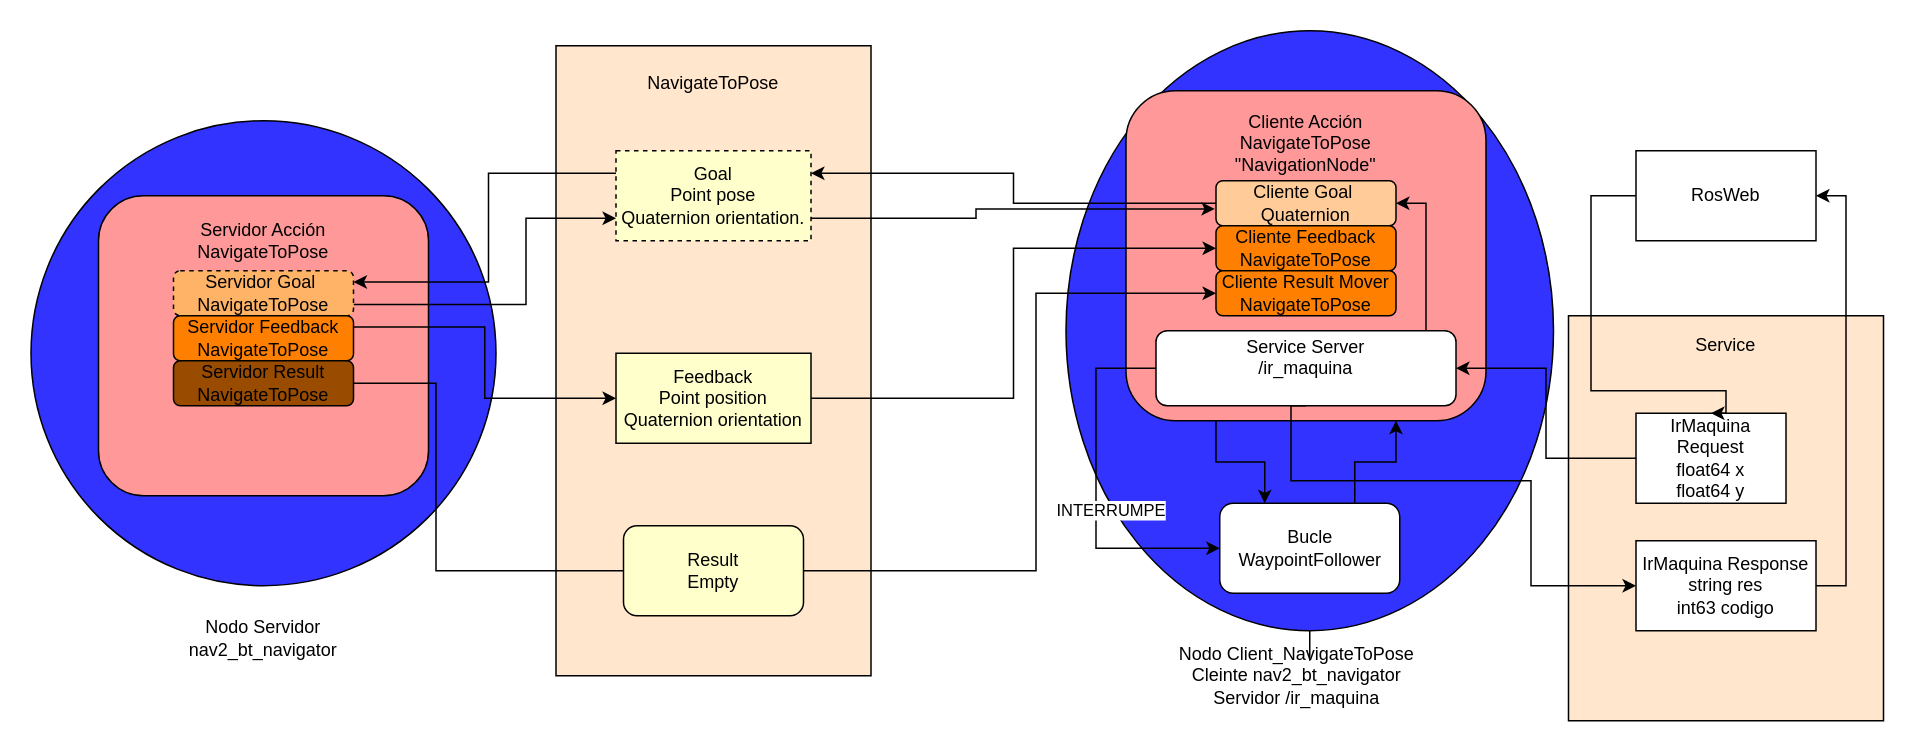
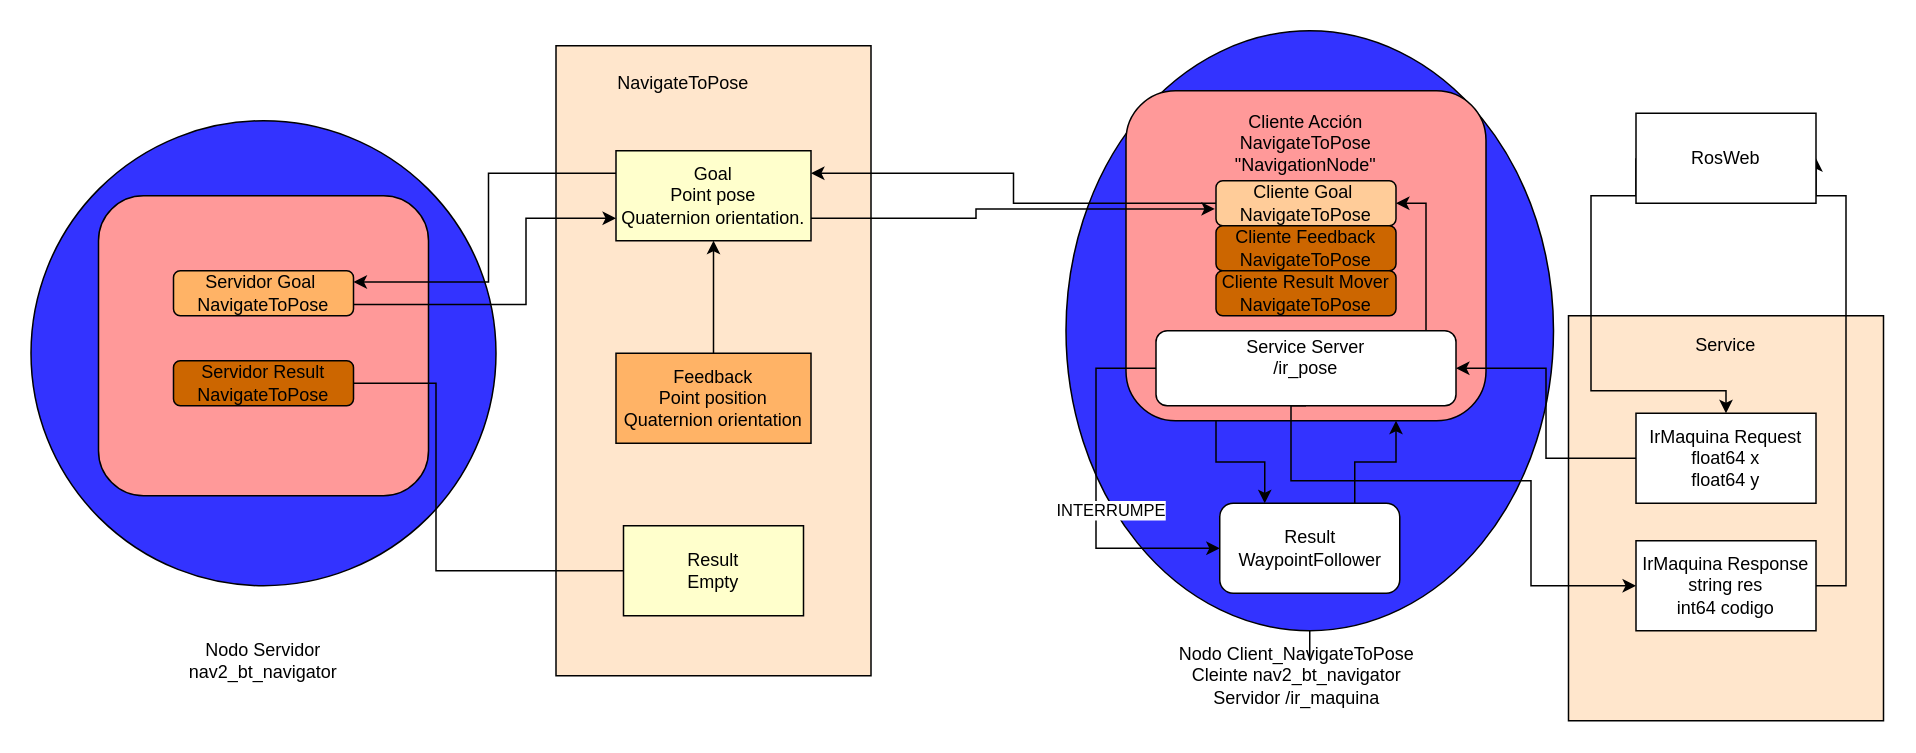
(713, 83) -> (683, 83)
(713, 196) -> (713, 196)
(1726, 196) -> (1726, 158)
(1306, 203) -> (1306, 203)
(263, 241) -> none
(1306, 248) -> (1306, 248)
(263, 293) -> (263, 293)
(1306, 293) -> (1306, 293)
(1013, 328) -> (713, 302)
(263, 338) -> none
(485, 357) -> none
(1306, 368) -> (1306, 368)
(263, 383) -> (263, 383)
(713, 398) -> (713, 398)
(1711, 458) -> (1726, 458)
(1036, 464) -> none
(1310, 548) -> (1310, 548)
(713, 571) -> (713, 571)
(1726, 586) -> (1726, 586)
(263, 638) -> (263, 661)
